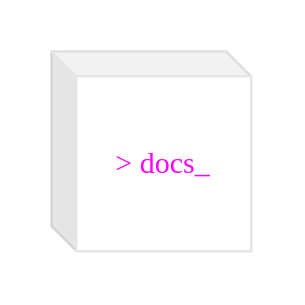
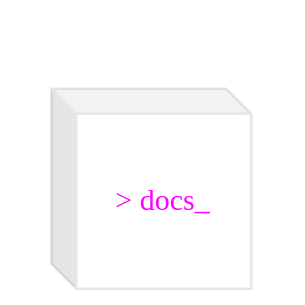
(151, 151) -> (151, 189)
